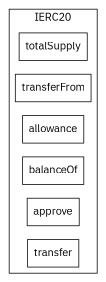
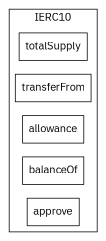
(53, 18) -> (53, 18)
(53, 253) -> none
